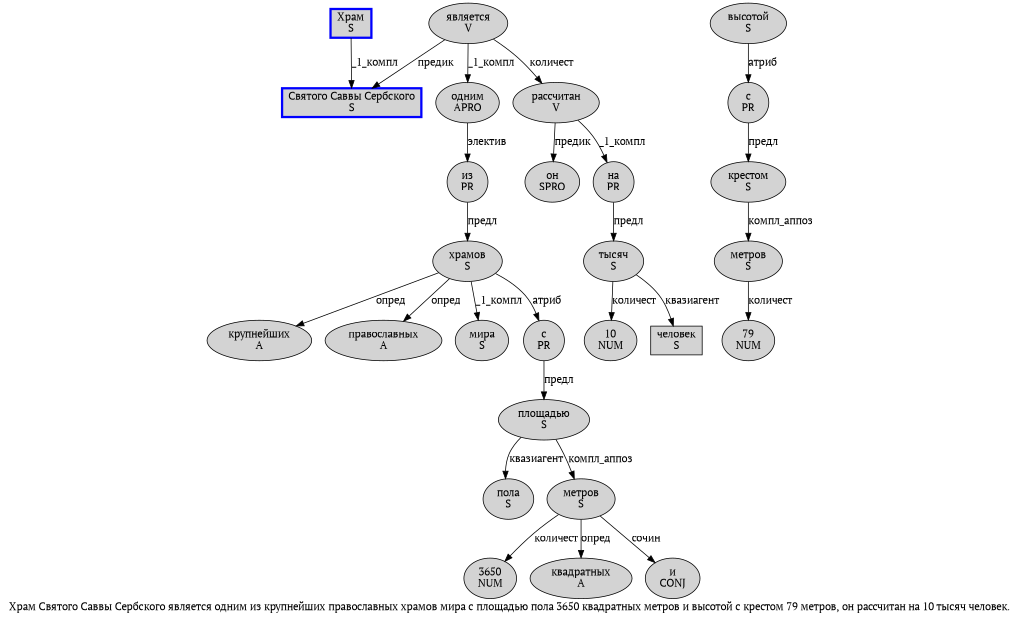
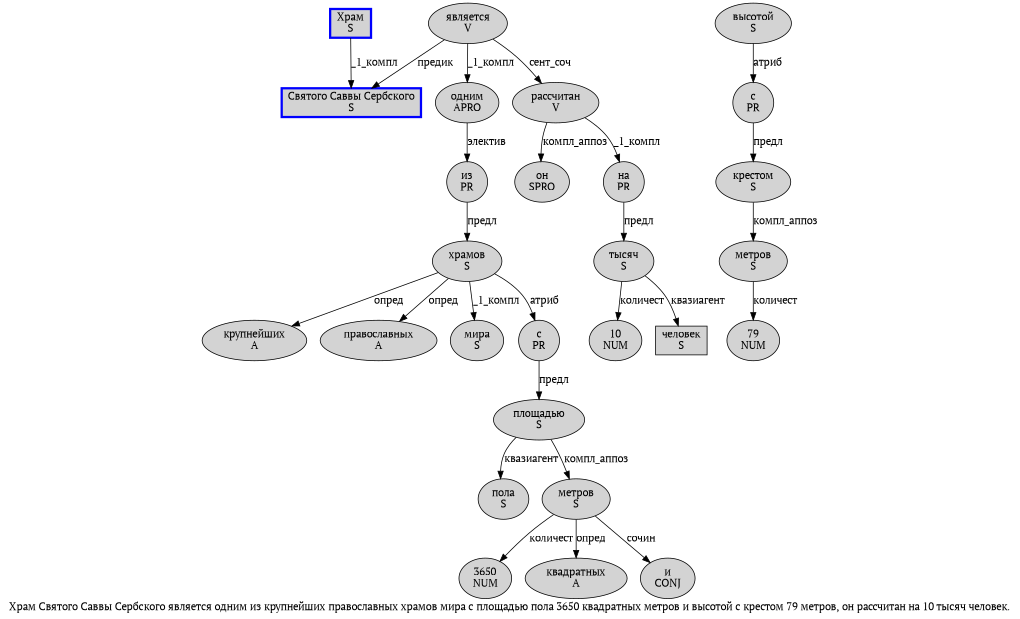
(552, 63) -> (550, 63)
(573, 142) -> (575, 142)
